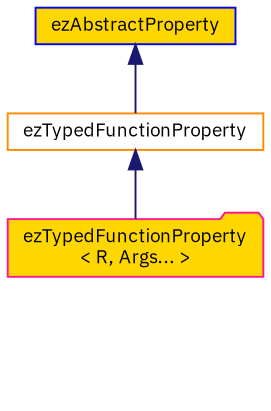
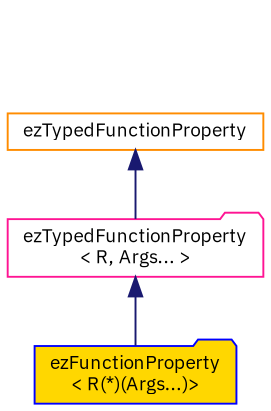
(136, 26) -> none
(136, 248) -> (136, 248)
none -> (136, 375)
